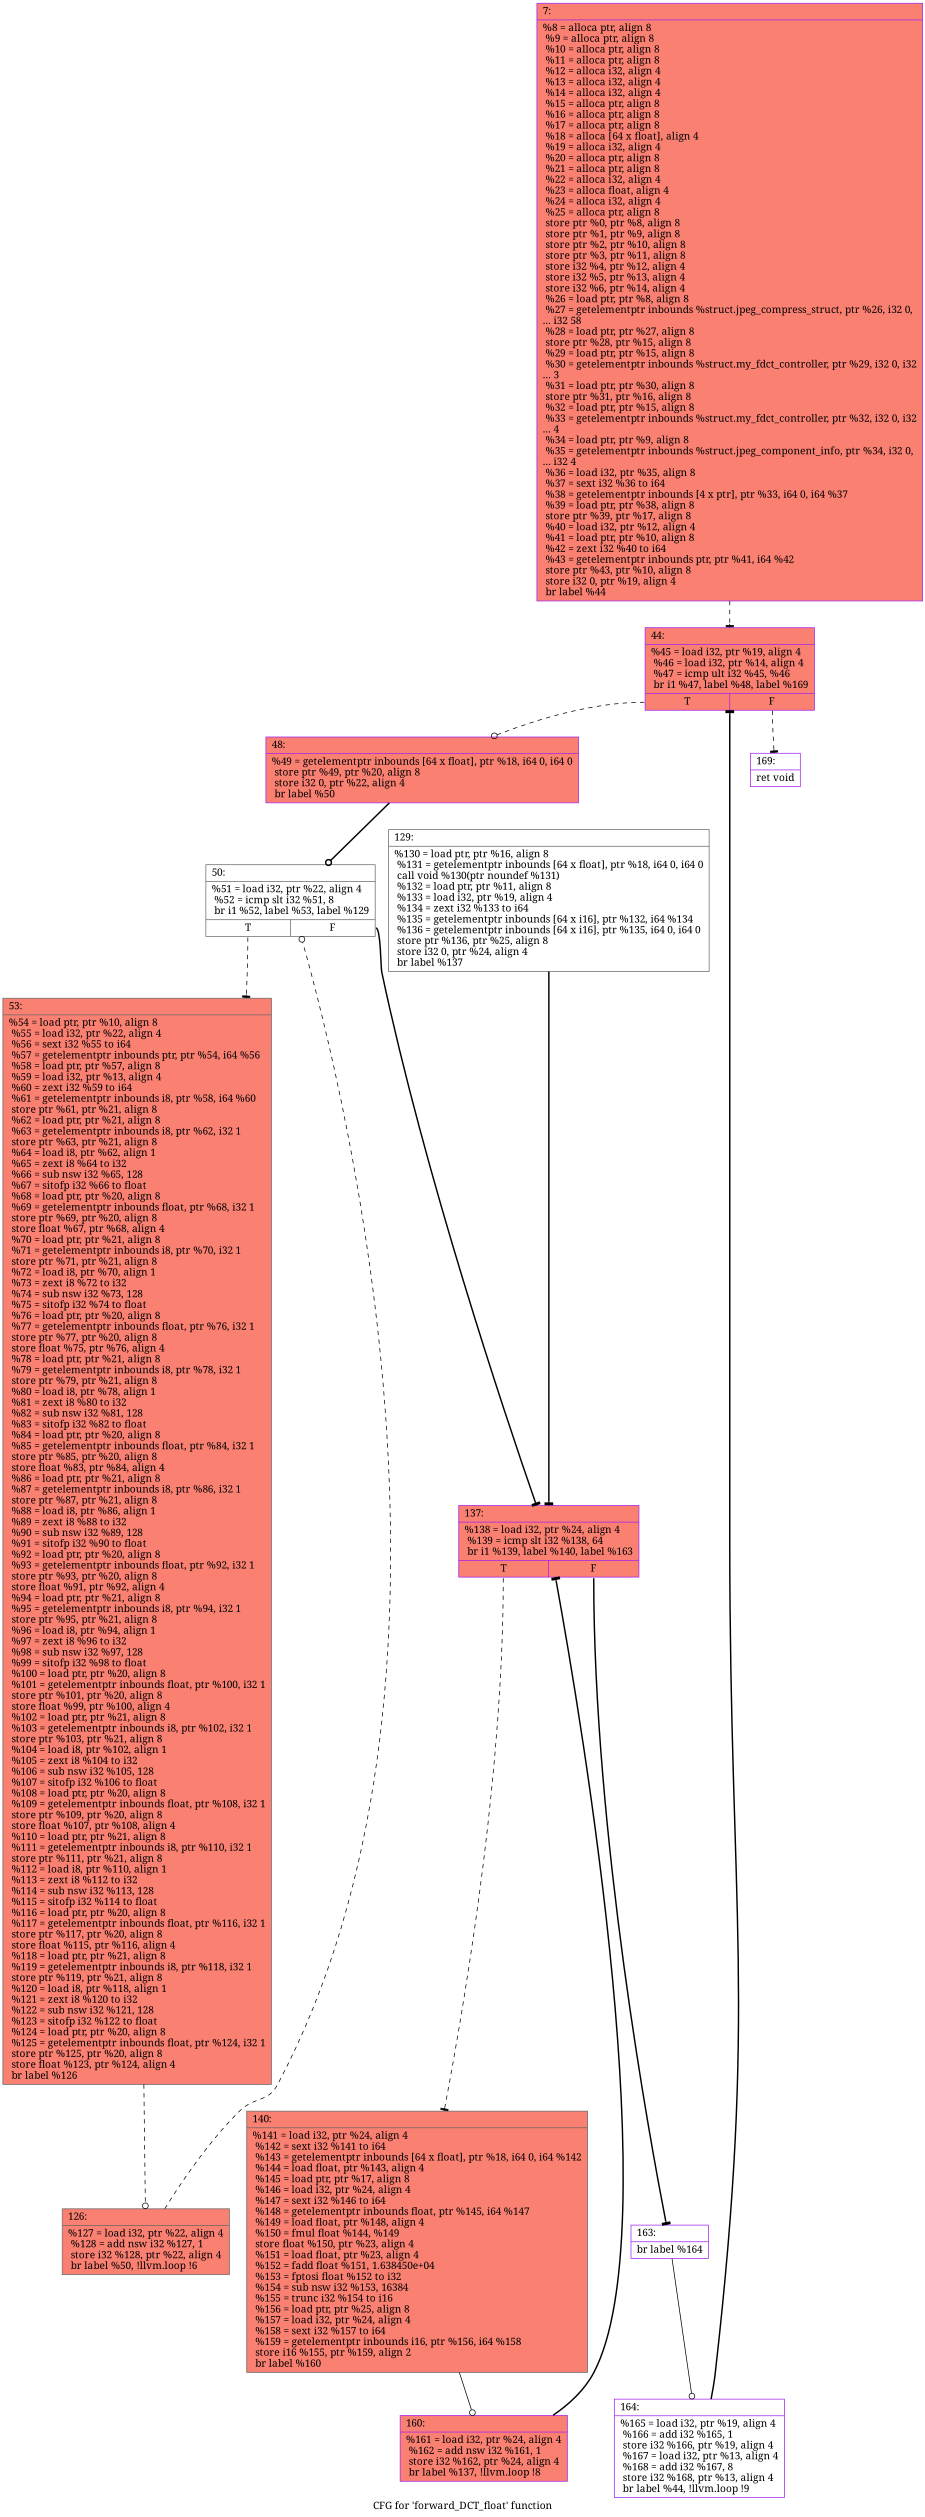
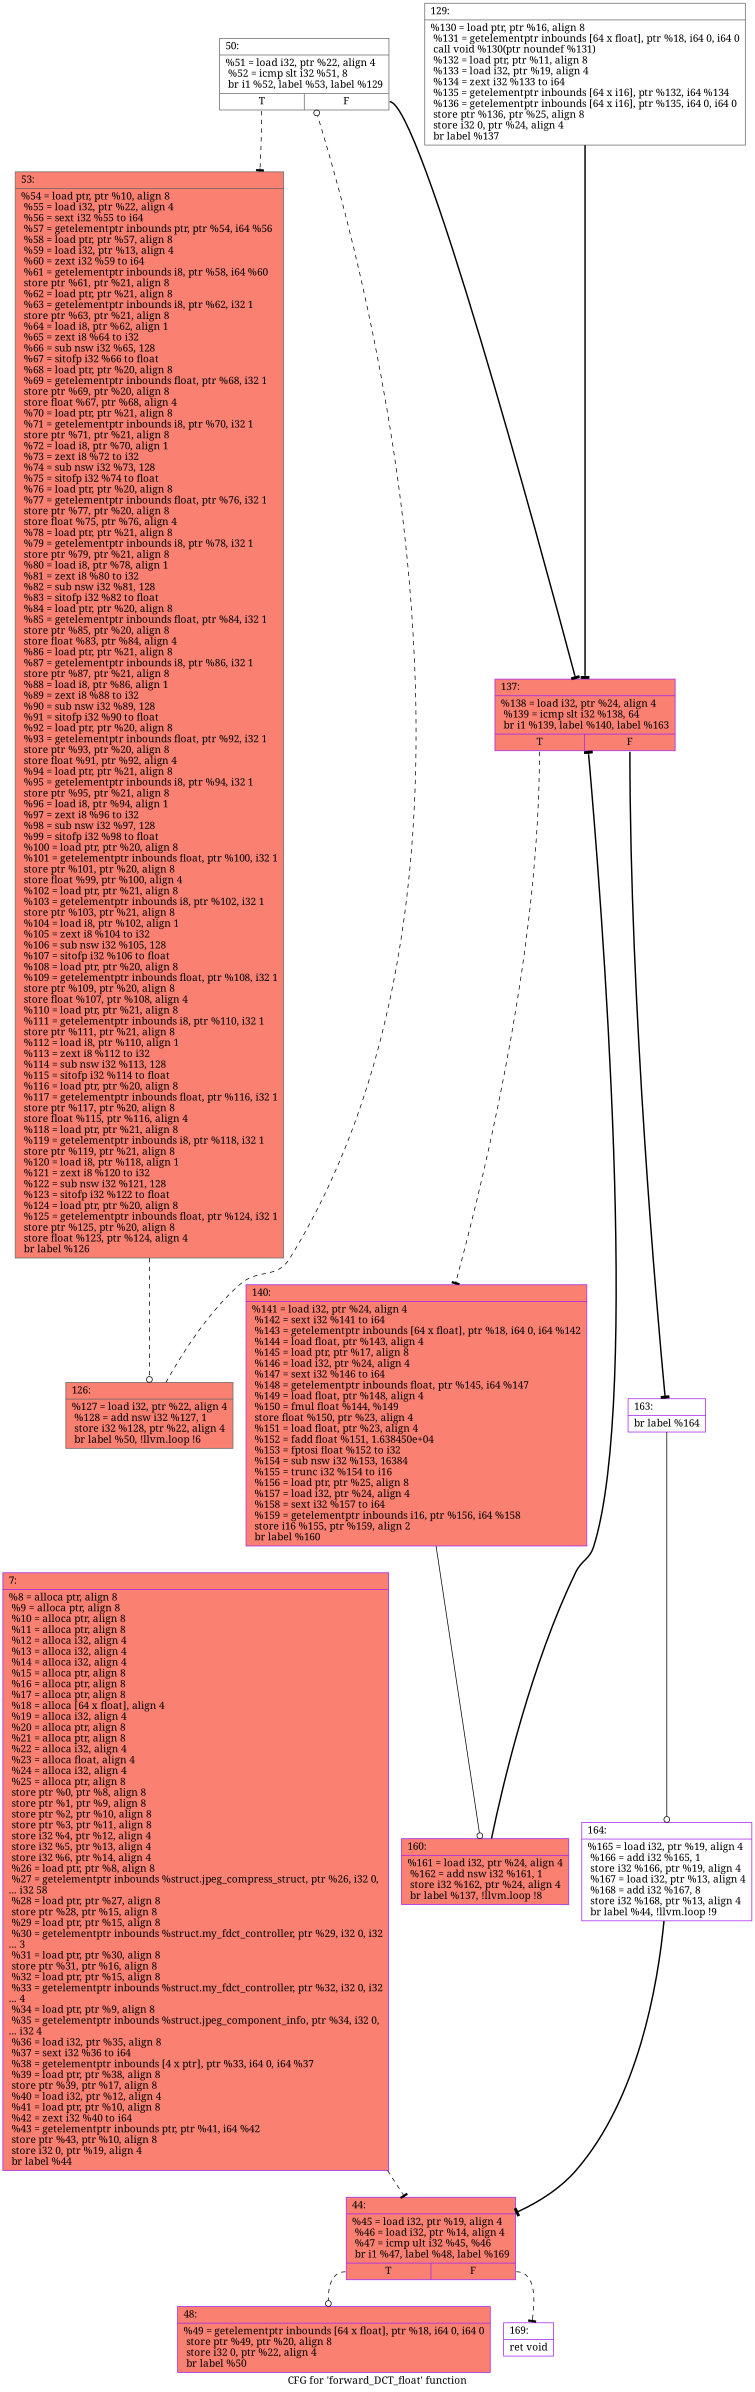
(360, 832) -> none
(417, 2242) -> (416, 1415)
